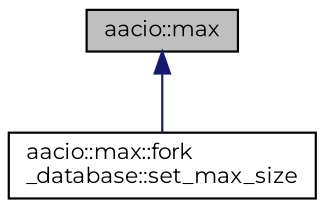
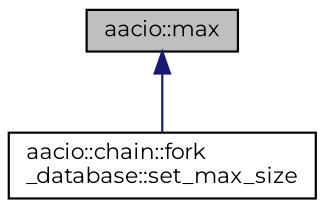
(162, 166) -> (162, 166)
